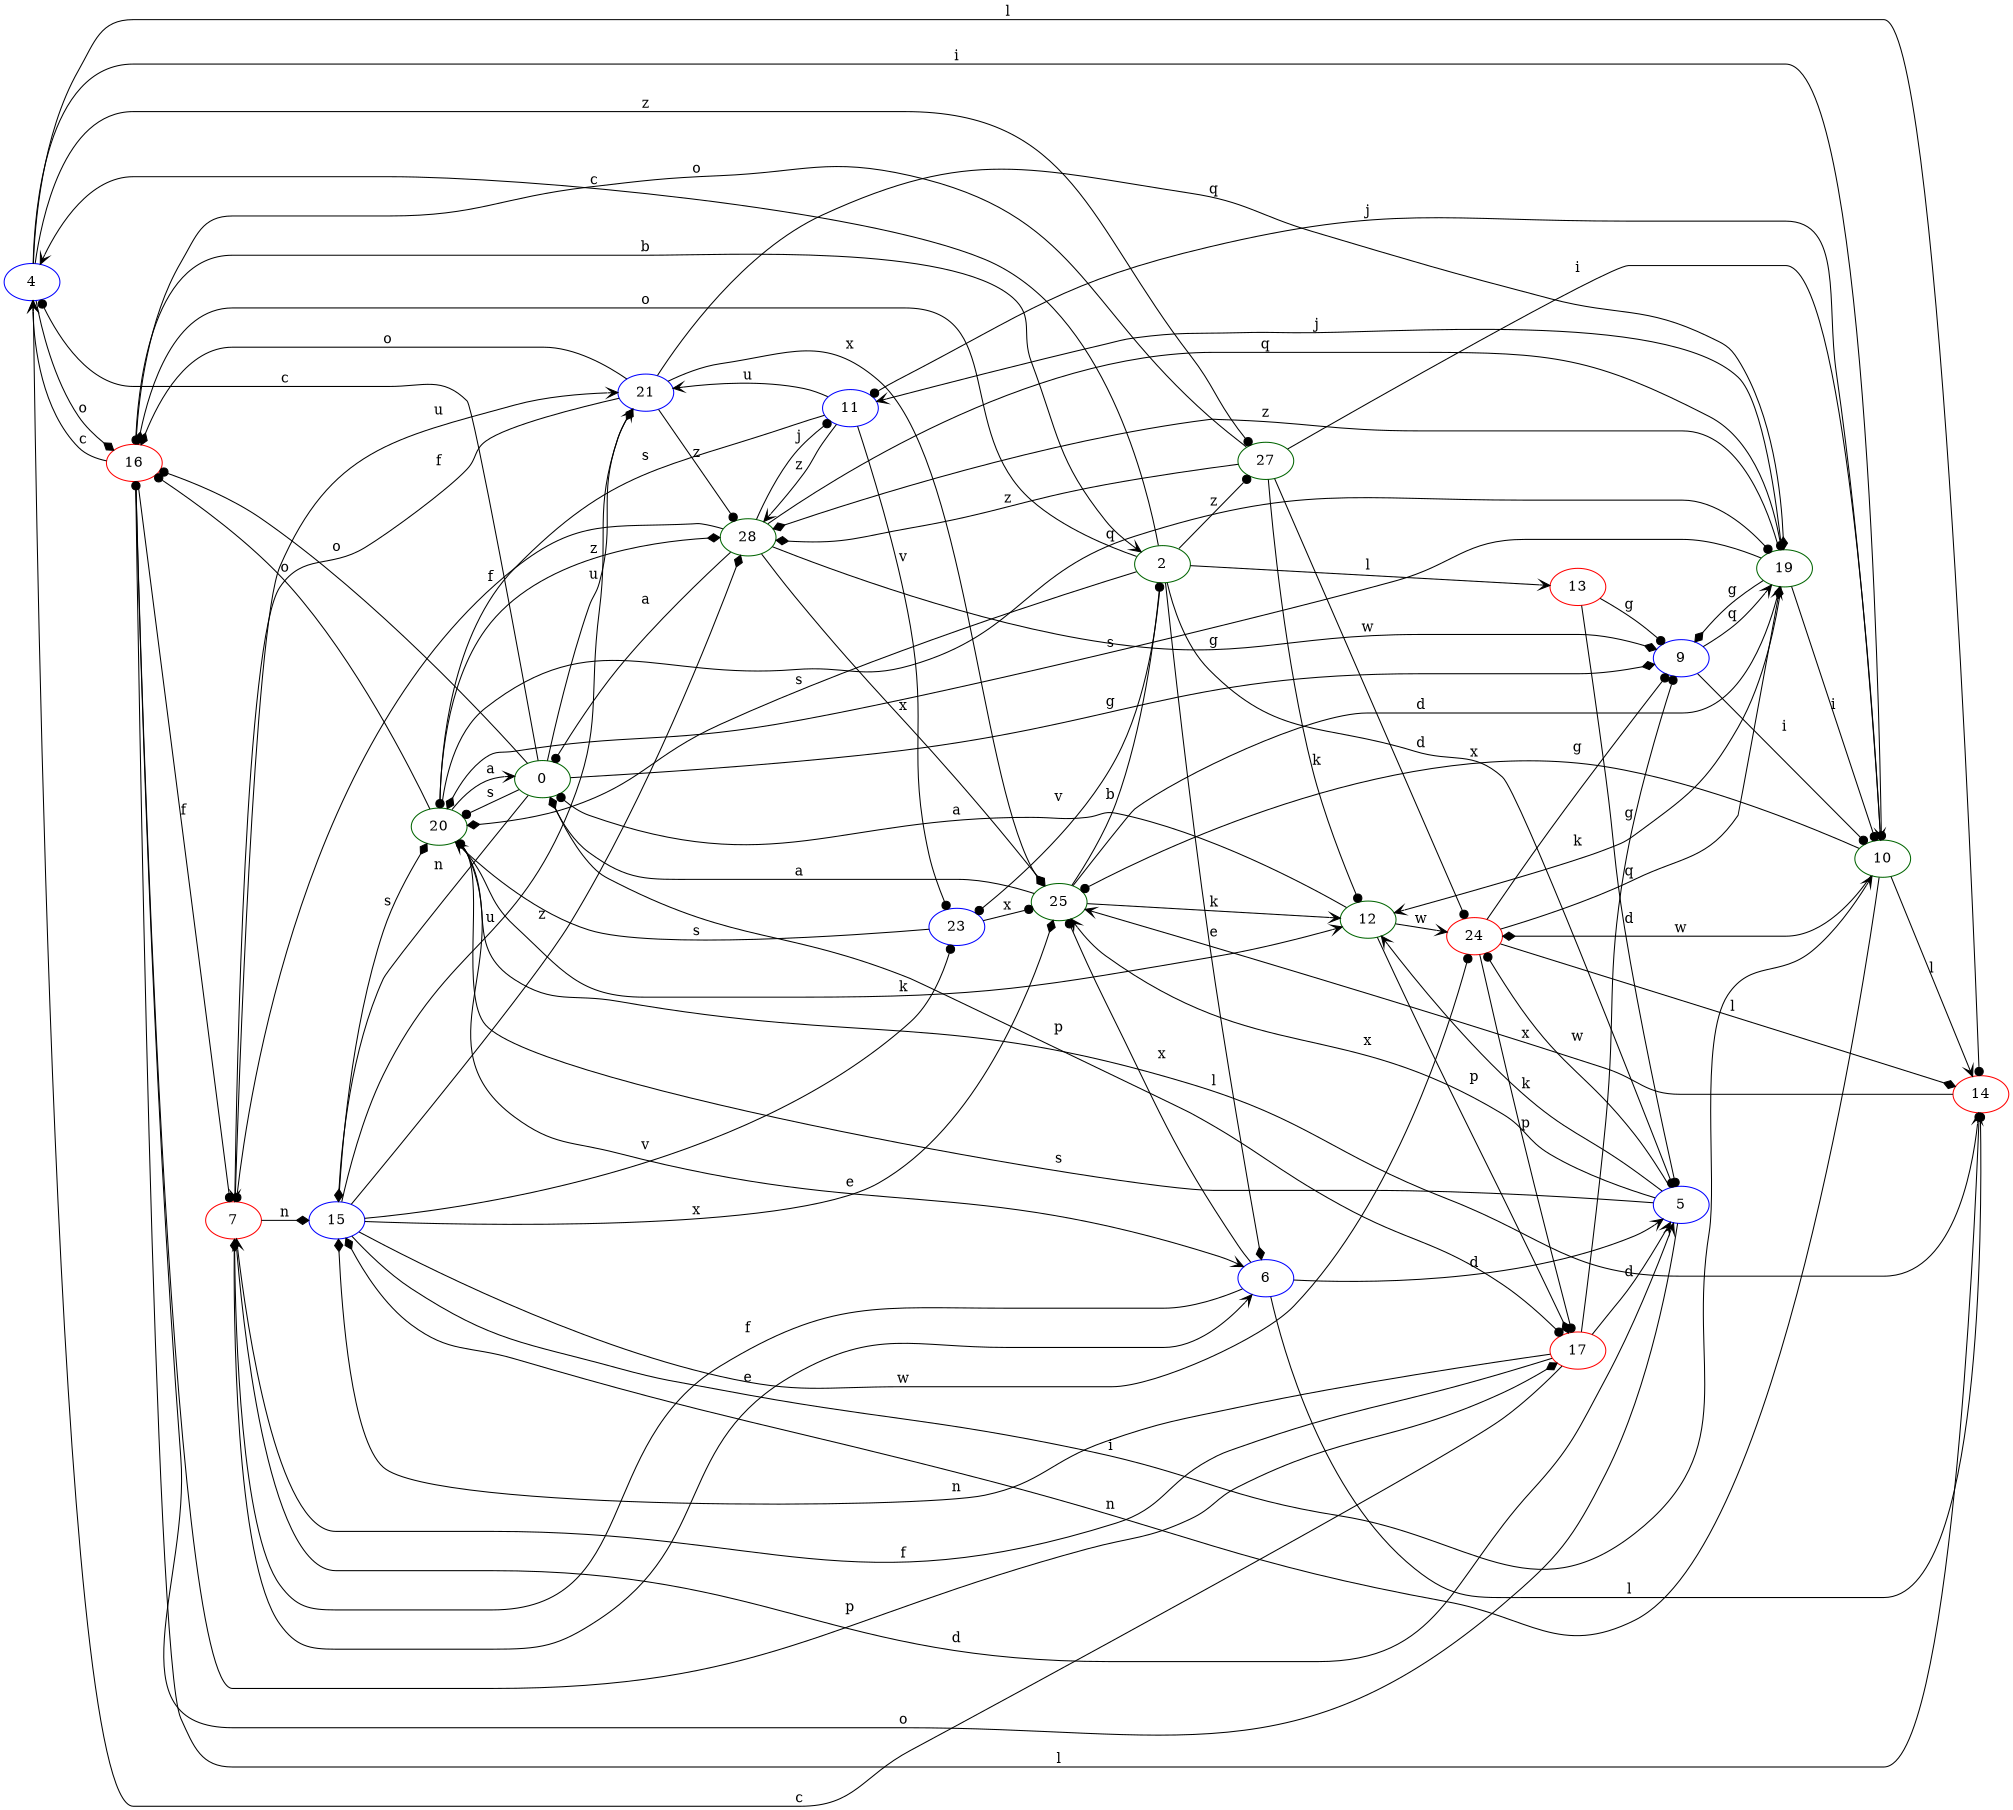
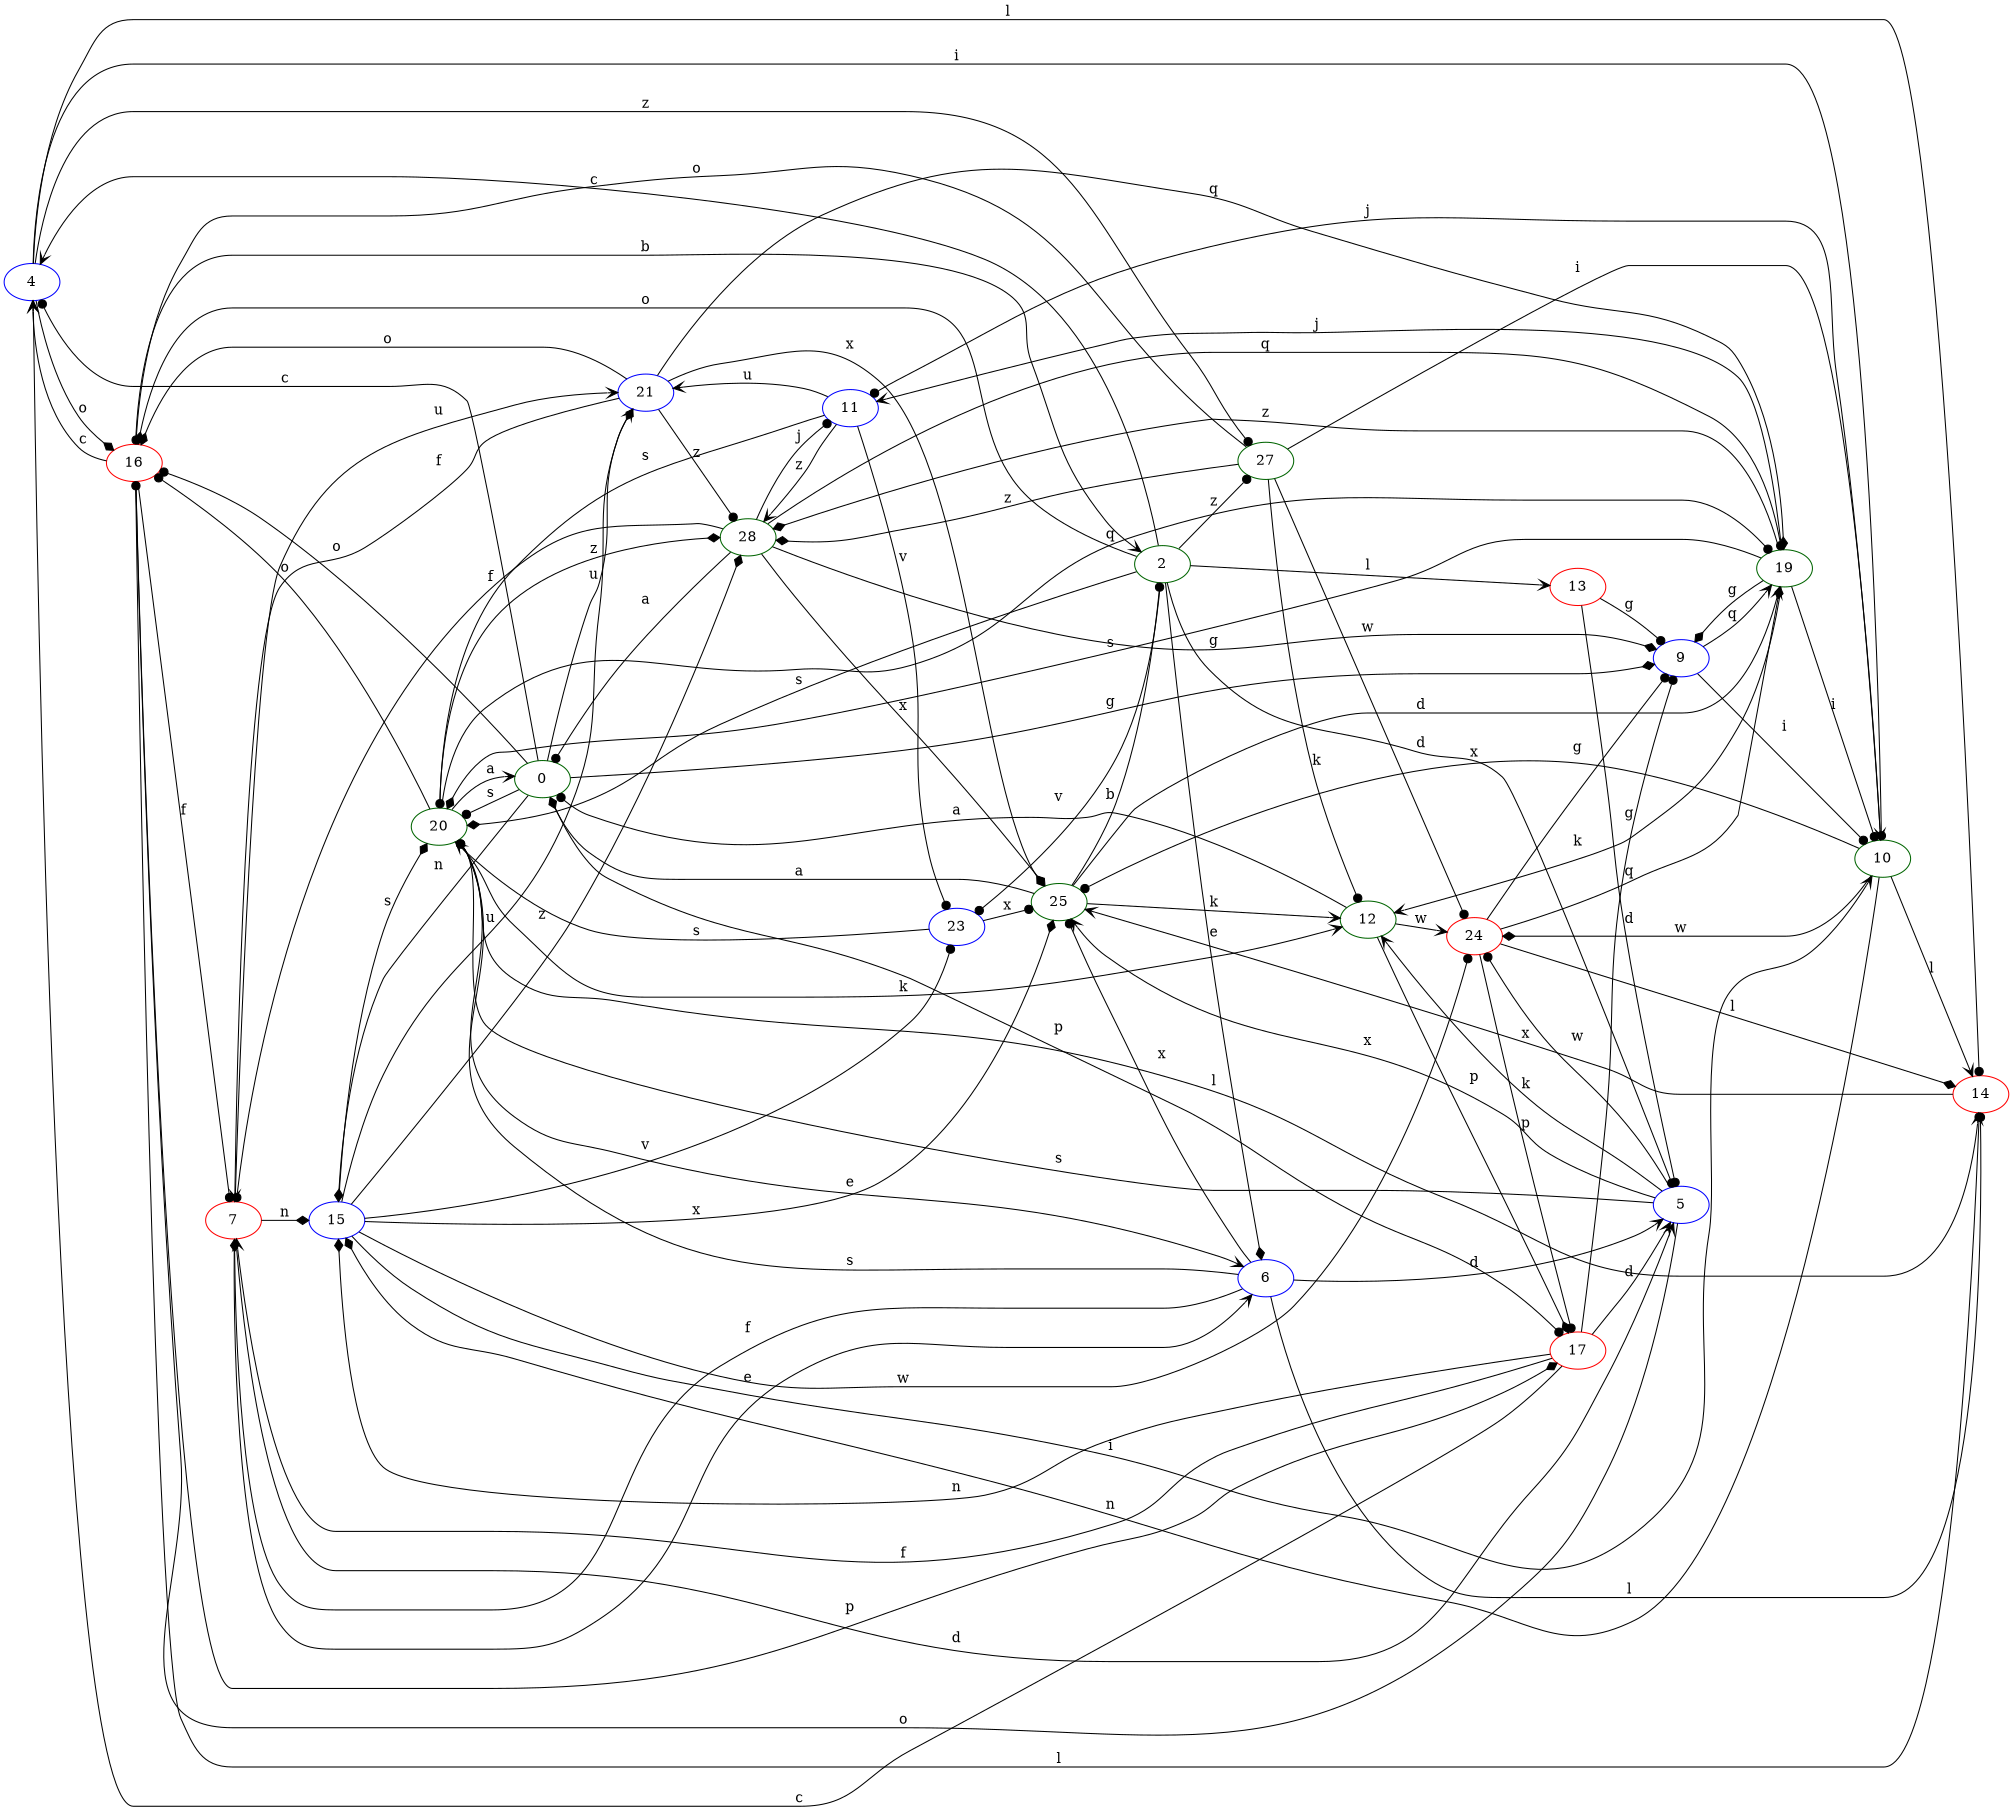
none -> (704, 1253)
